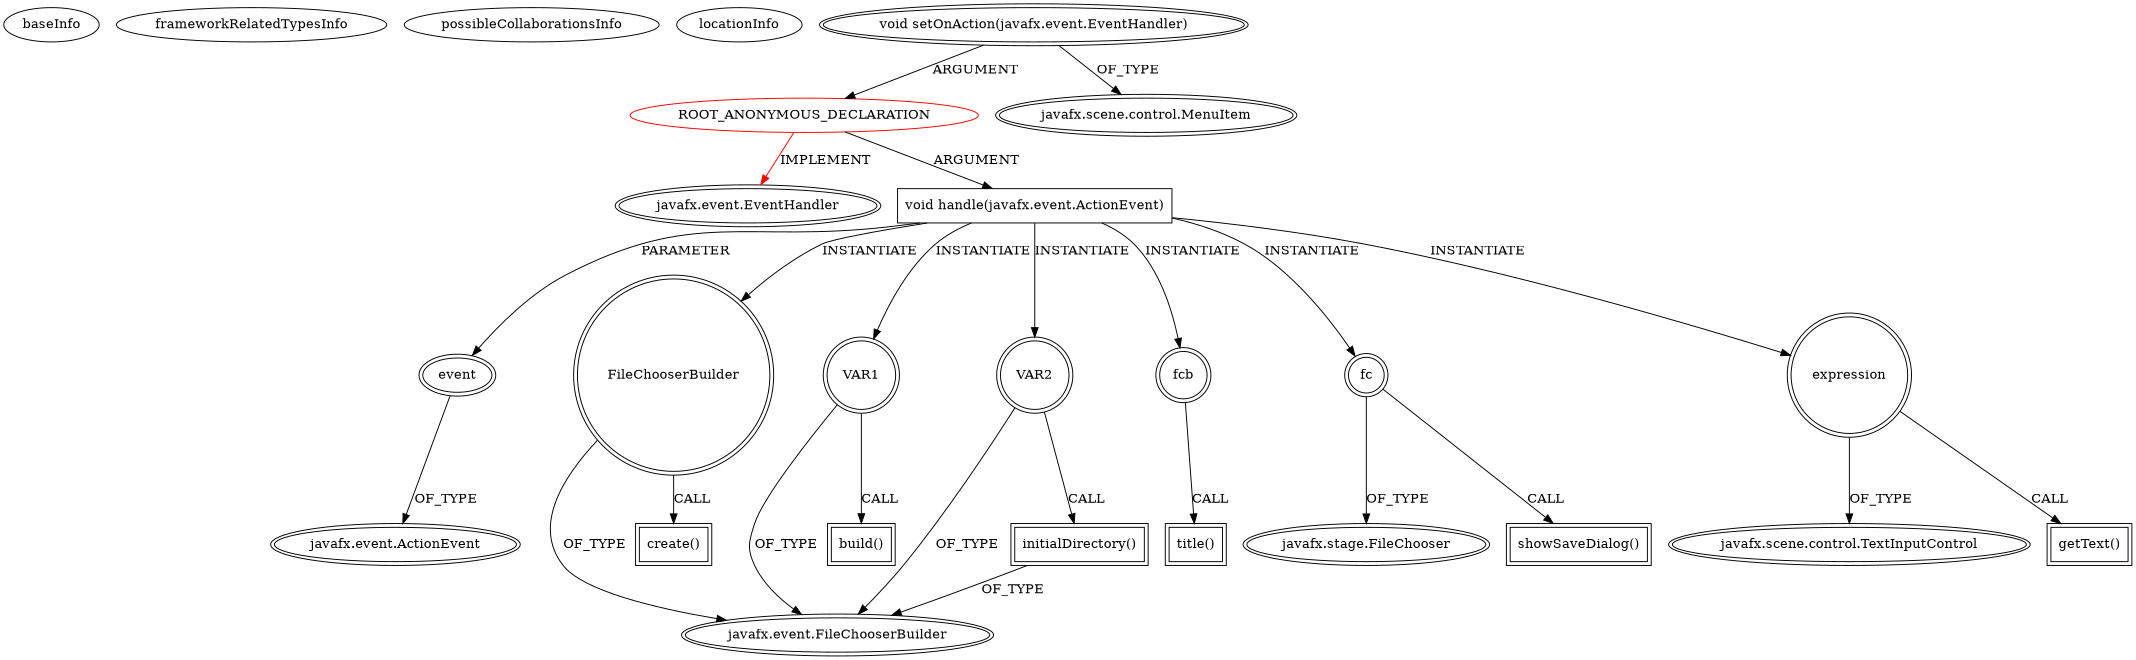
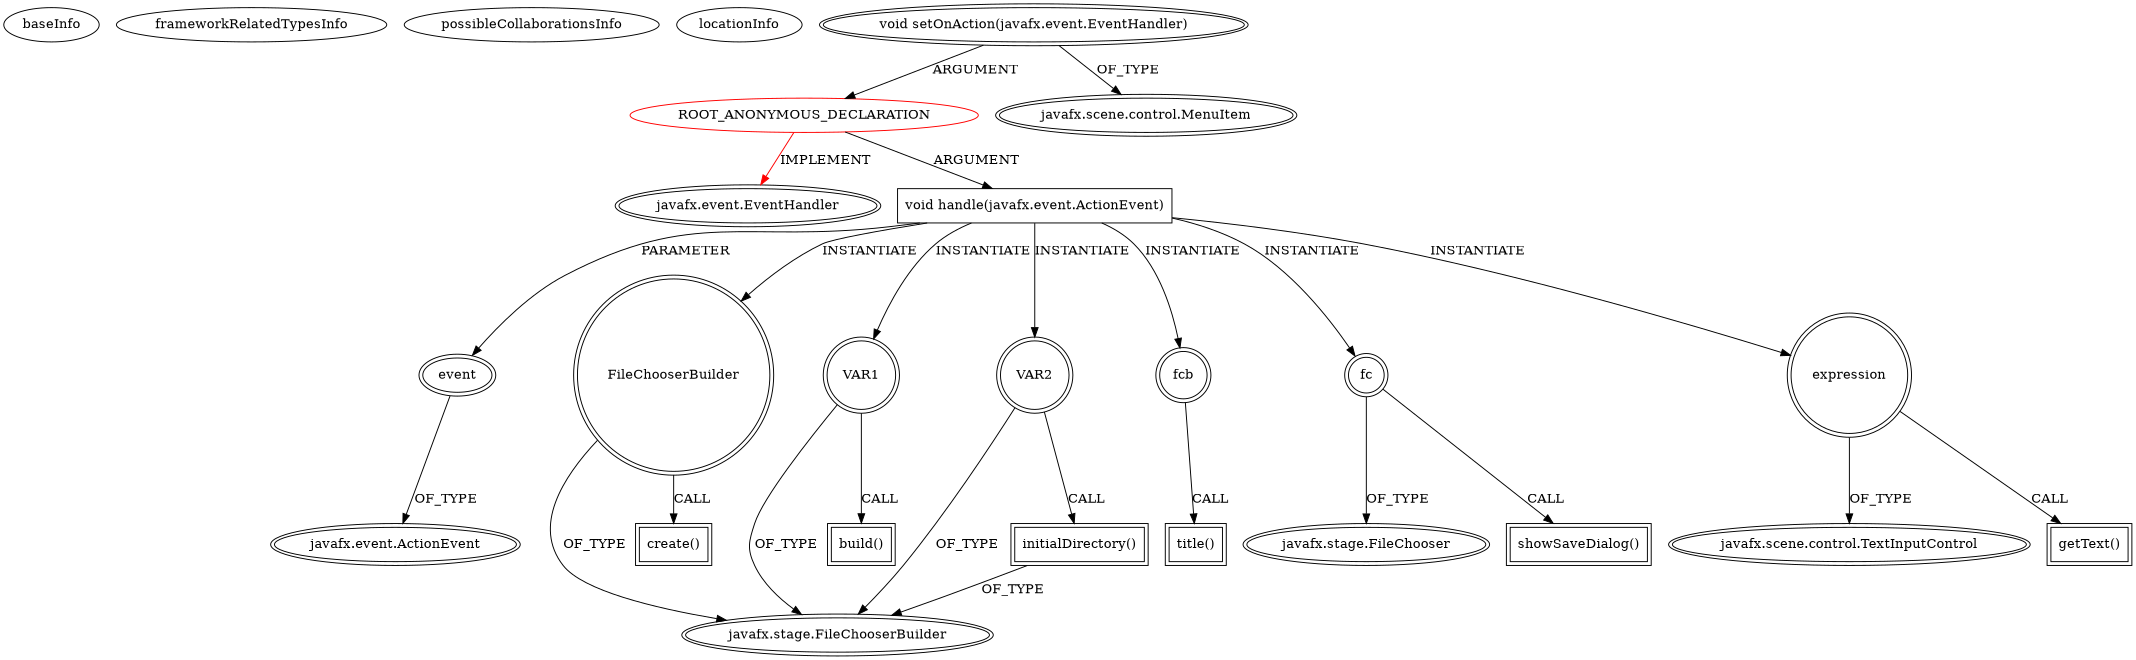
(838, 635) -> (838, 635)
